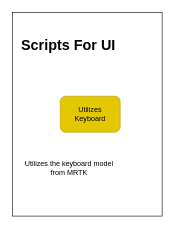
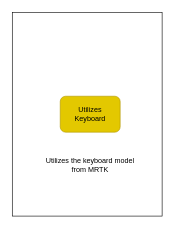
(90, 56) -> none
(69, 168) -> (90, 165)
